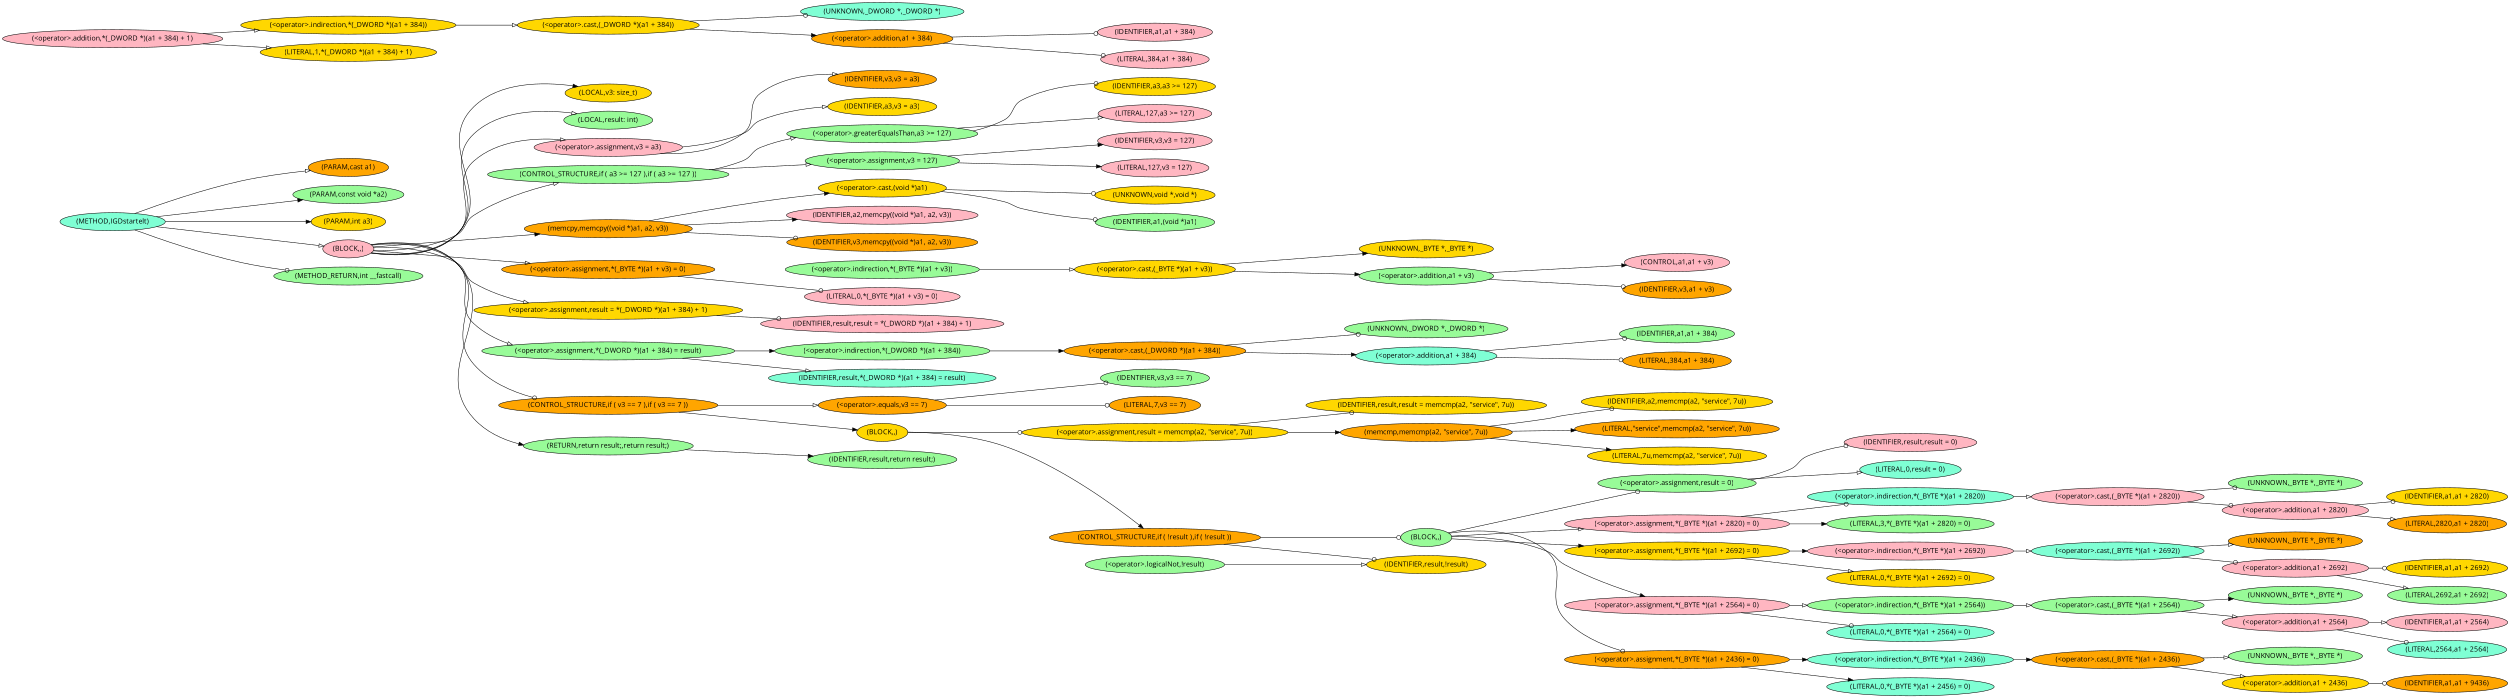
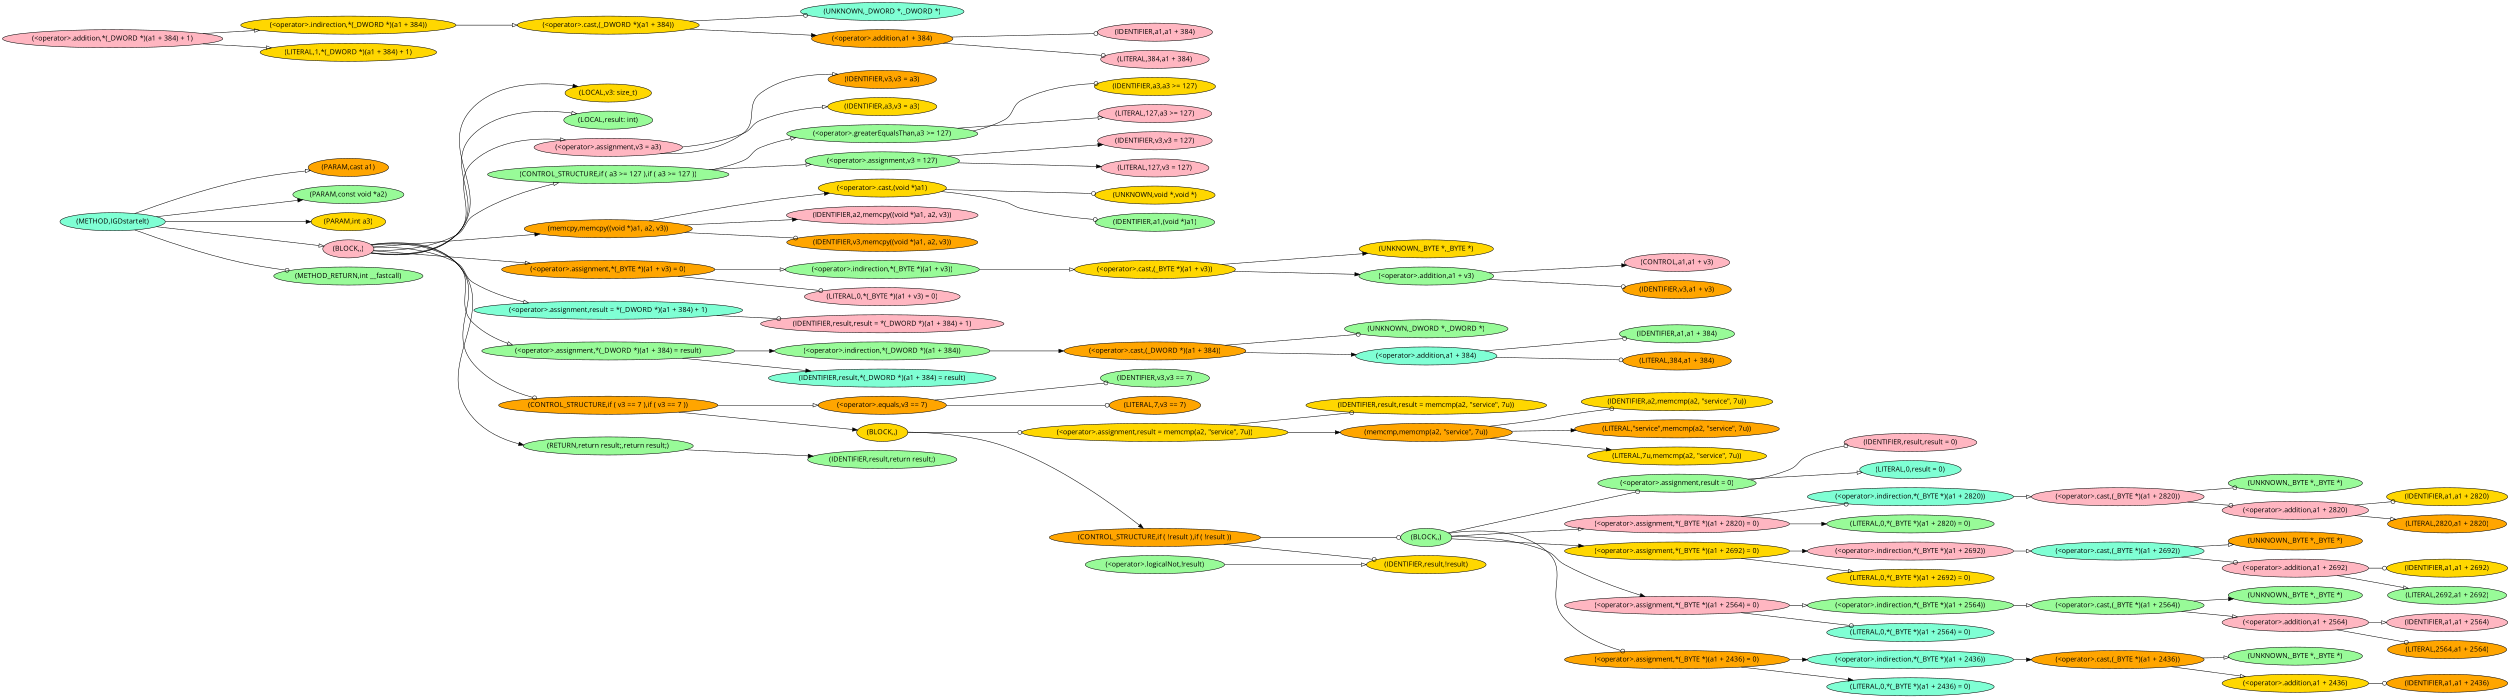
none -> (747, 269)
(608, 310) -> (608, 310)
(744, 364) -> (744, 364)
(1910, 524) -> (1910, 524)
(2447, 650) -> (2447, 650)
(2447, 683) -> (2447, 683)
(1910, 687) -> (1910, 687)
